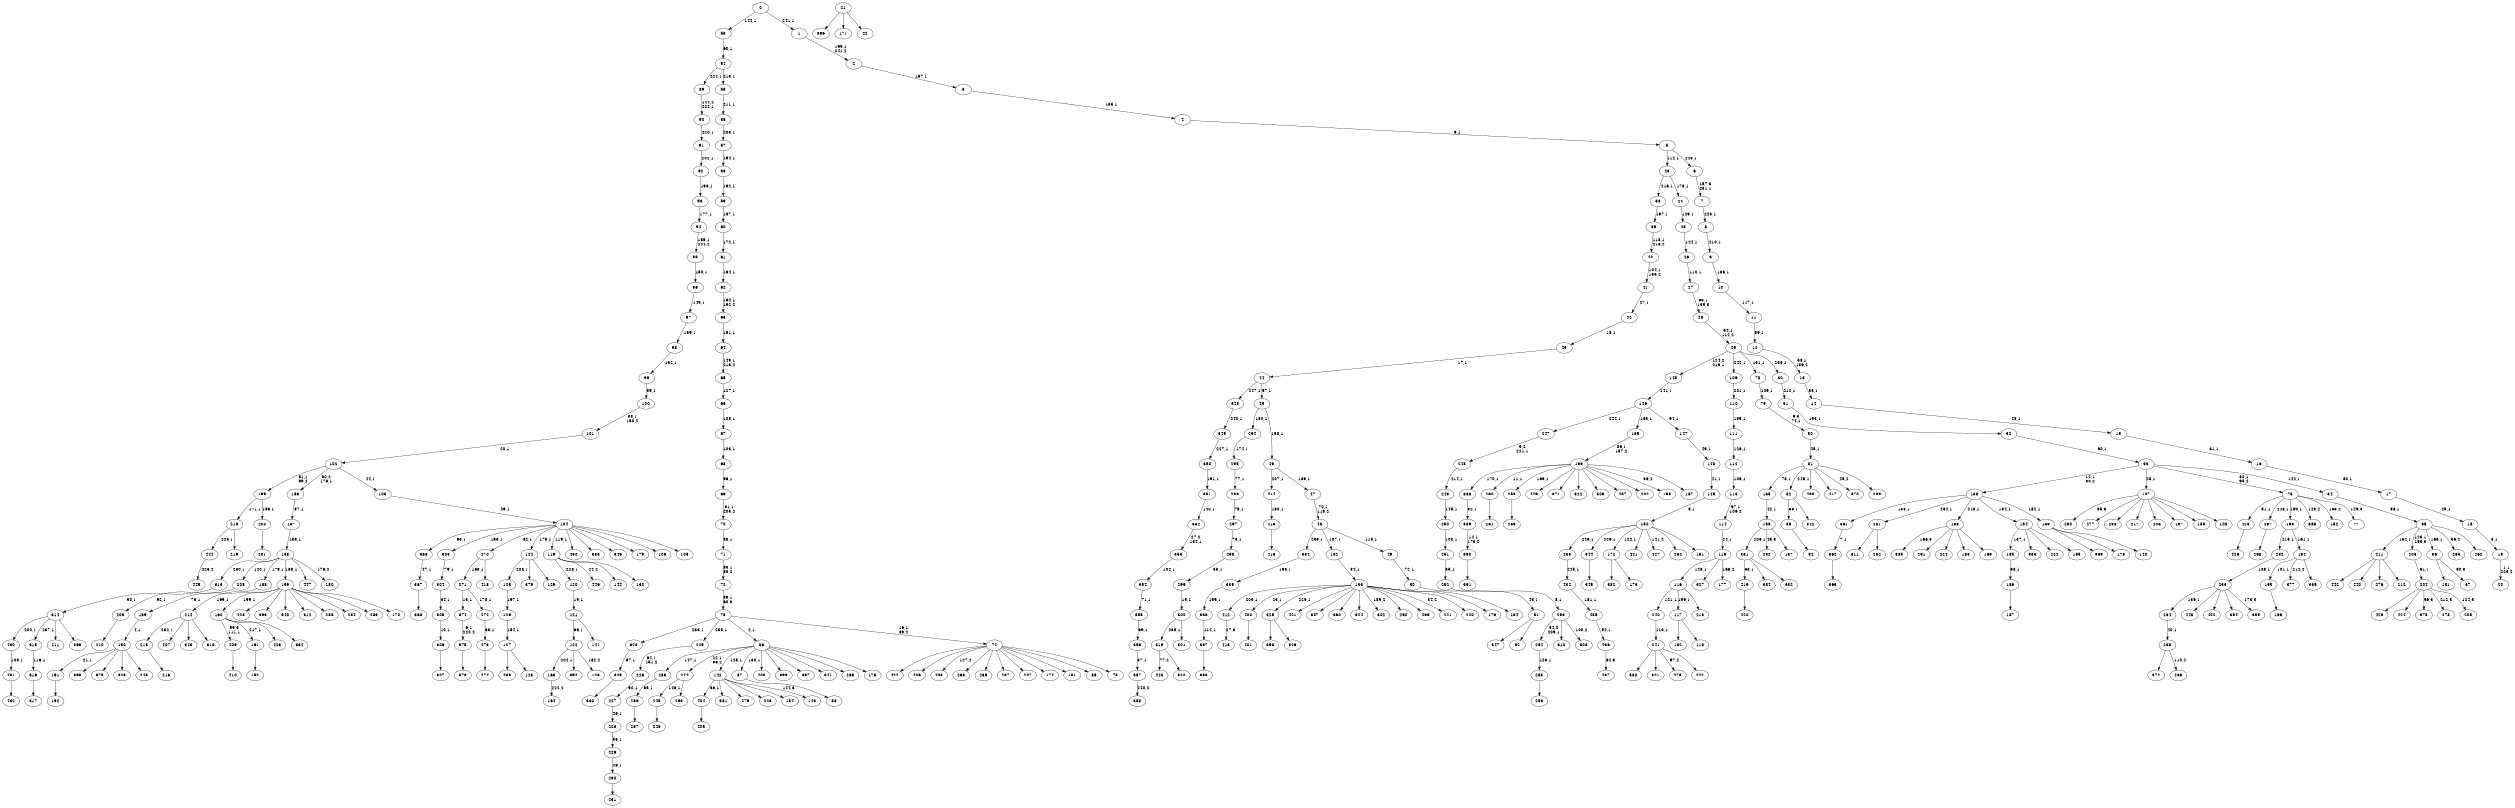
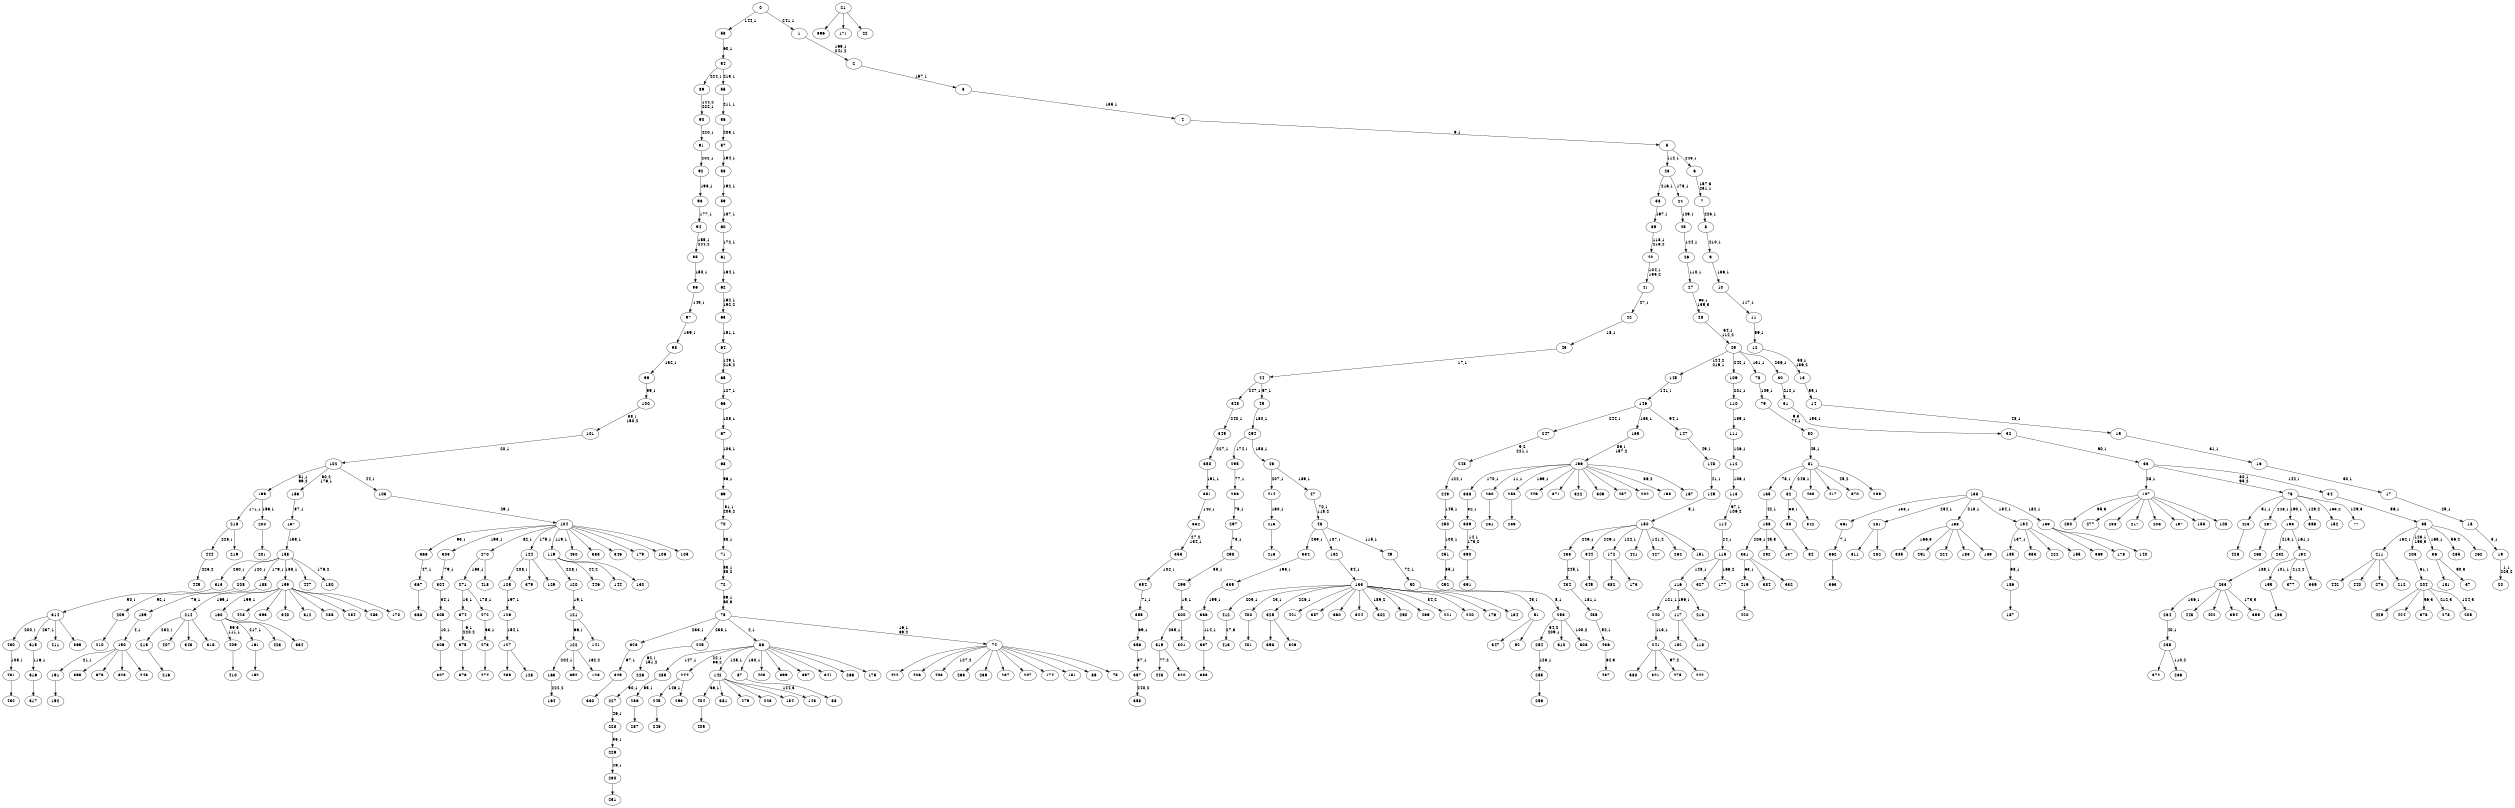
(1271, 432) -> (1254, 451)
(1457, 479) -> (1457, 479)
(2062, 479) -> none
